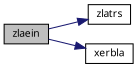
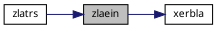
(63, 25) -> (60, 14)
